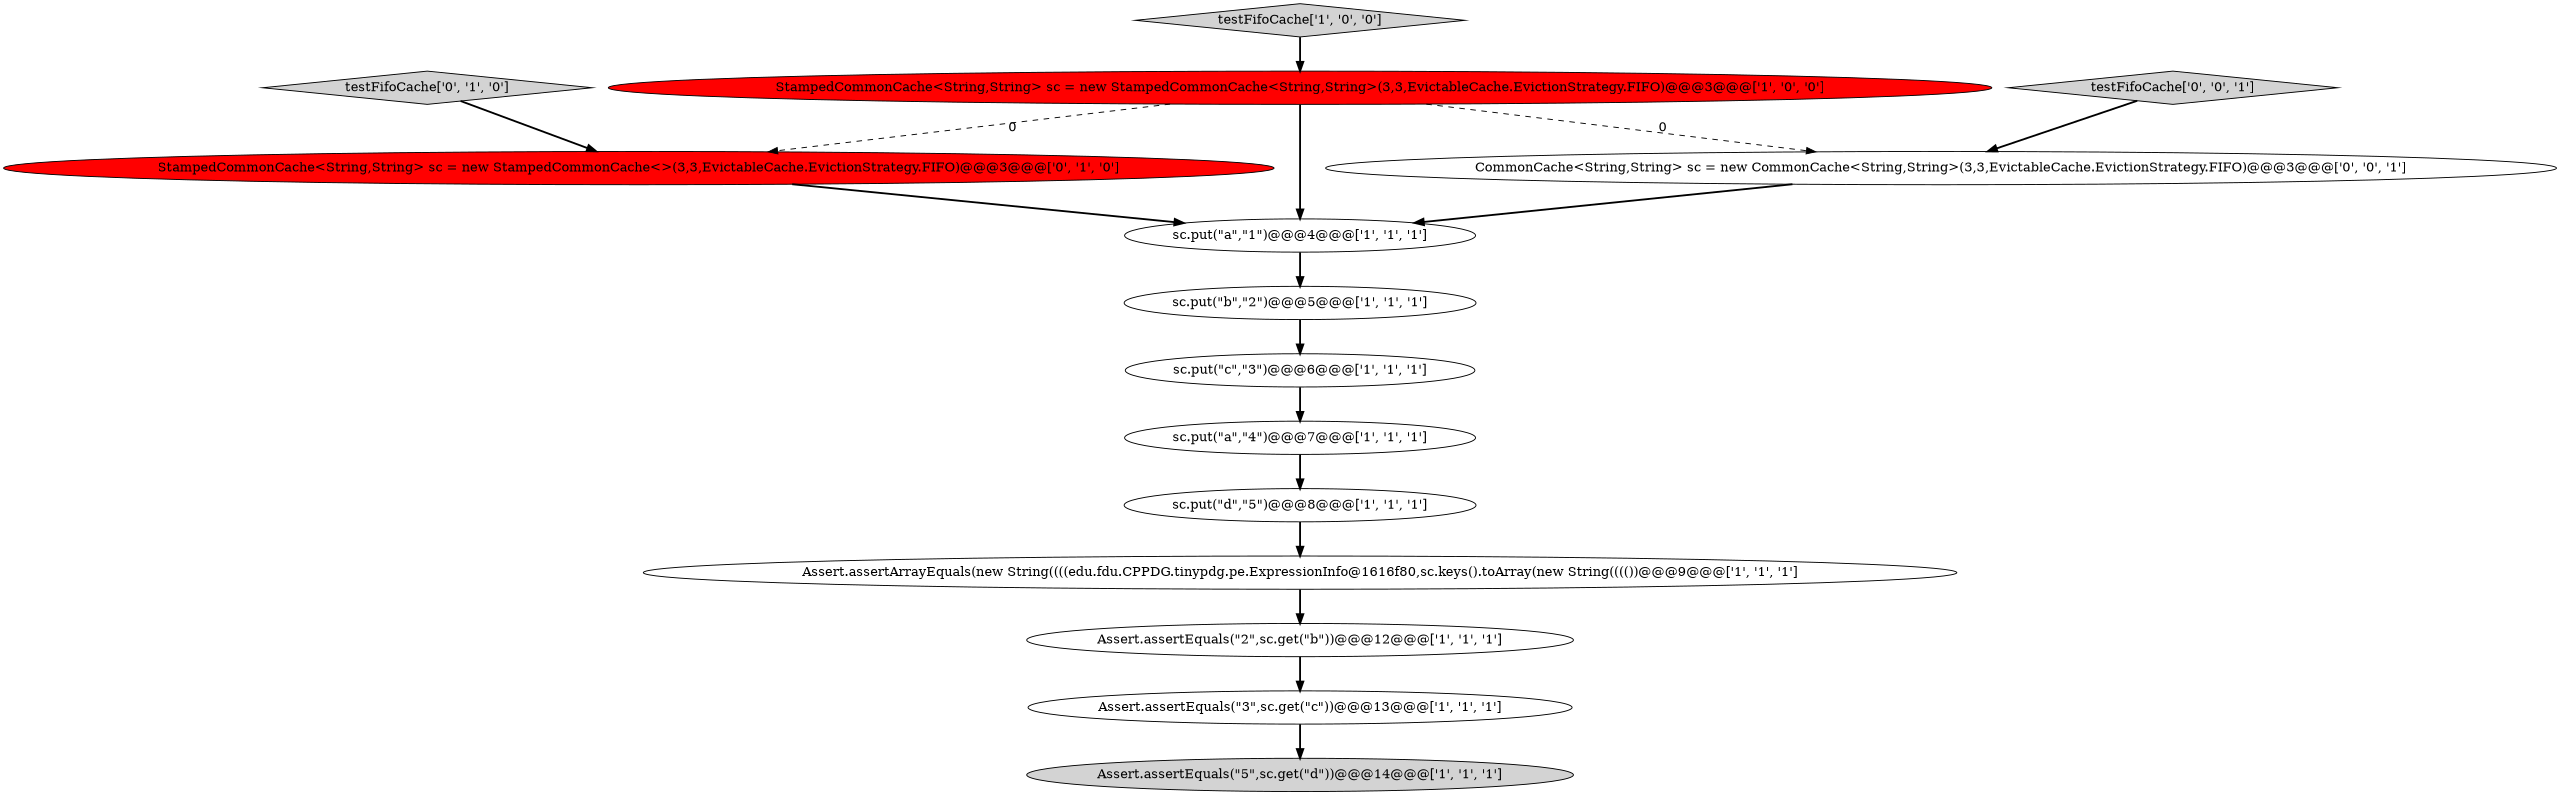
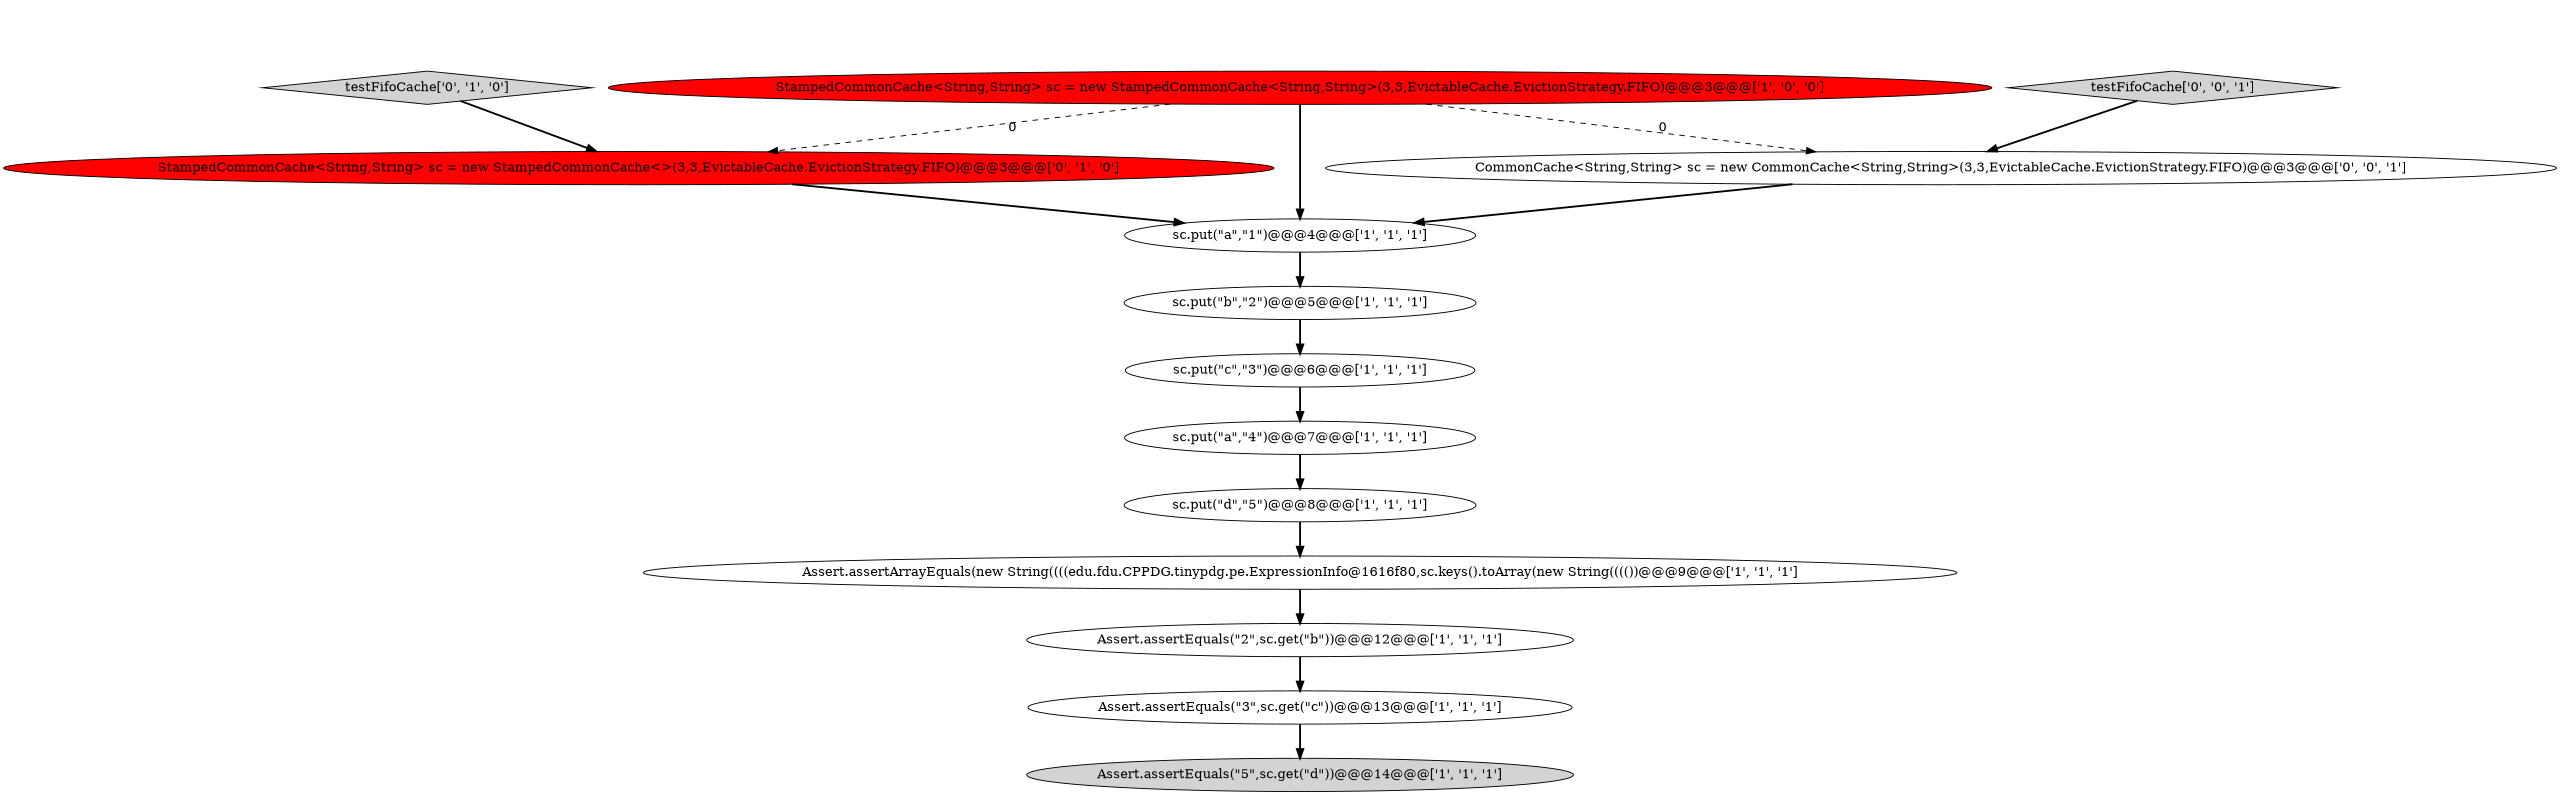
(1300, 20) -> none
